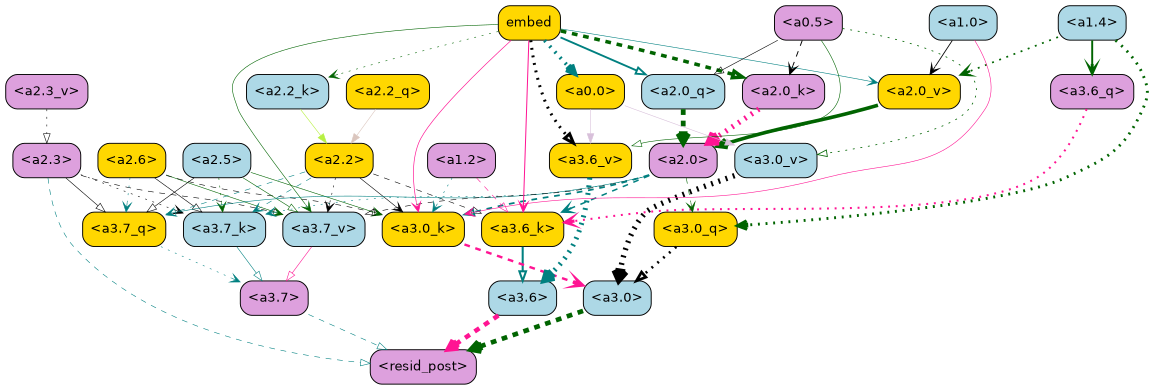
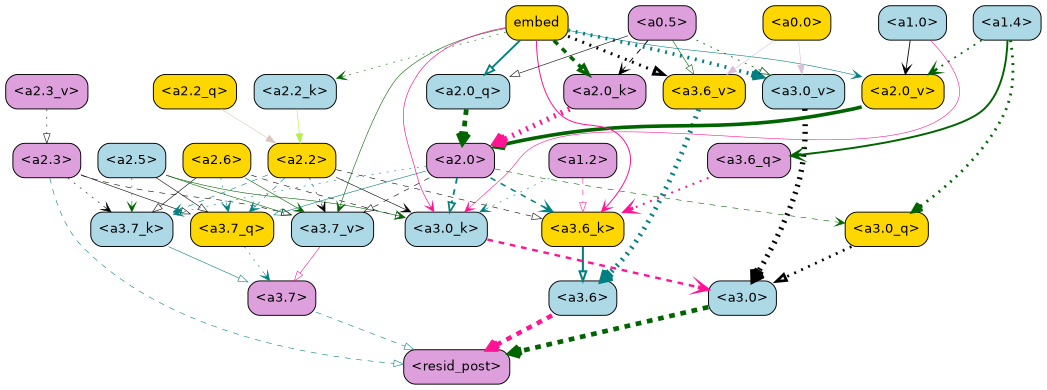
(557, 54) -> (693, 59)
(423, 229) -> (446, 229)
